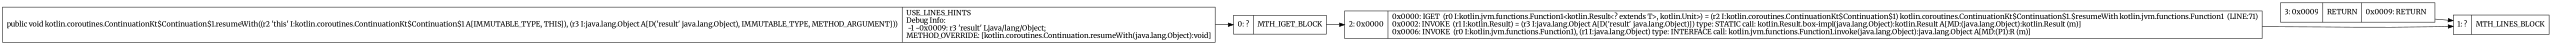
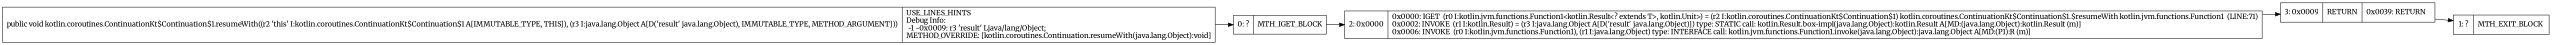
(2398, 12) -> (2398, 12)
(2510, 24) -> (2510, 24)
(2355, 27) -> (2269, 14)
